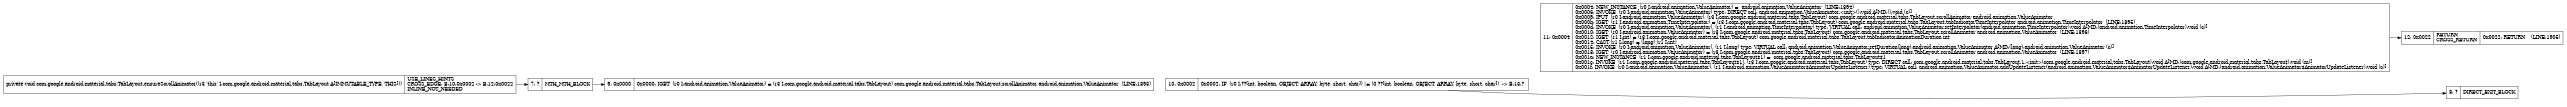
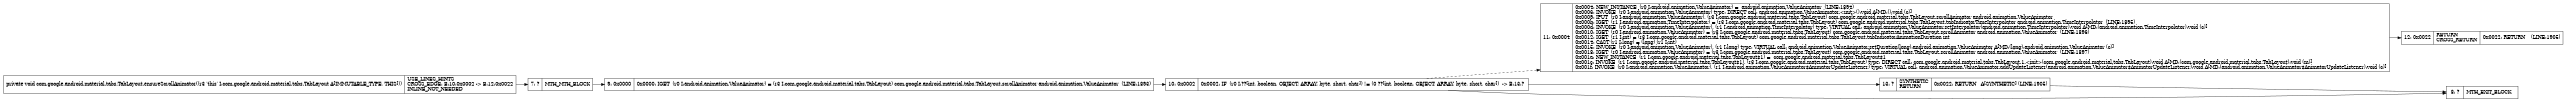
none -> (1482, 74)
none -> (1158, 84)
none -> (1965, 84)
(2489, 92) -> (2489, 92)
